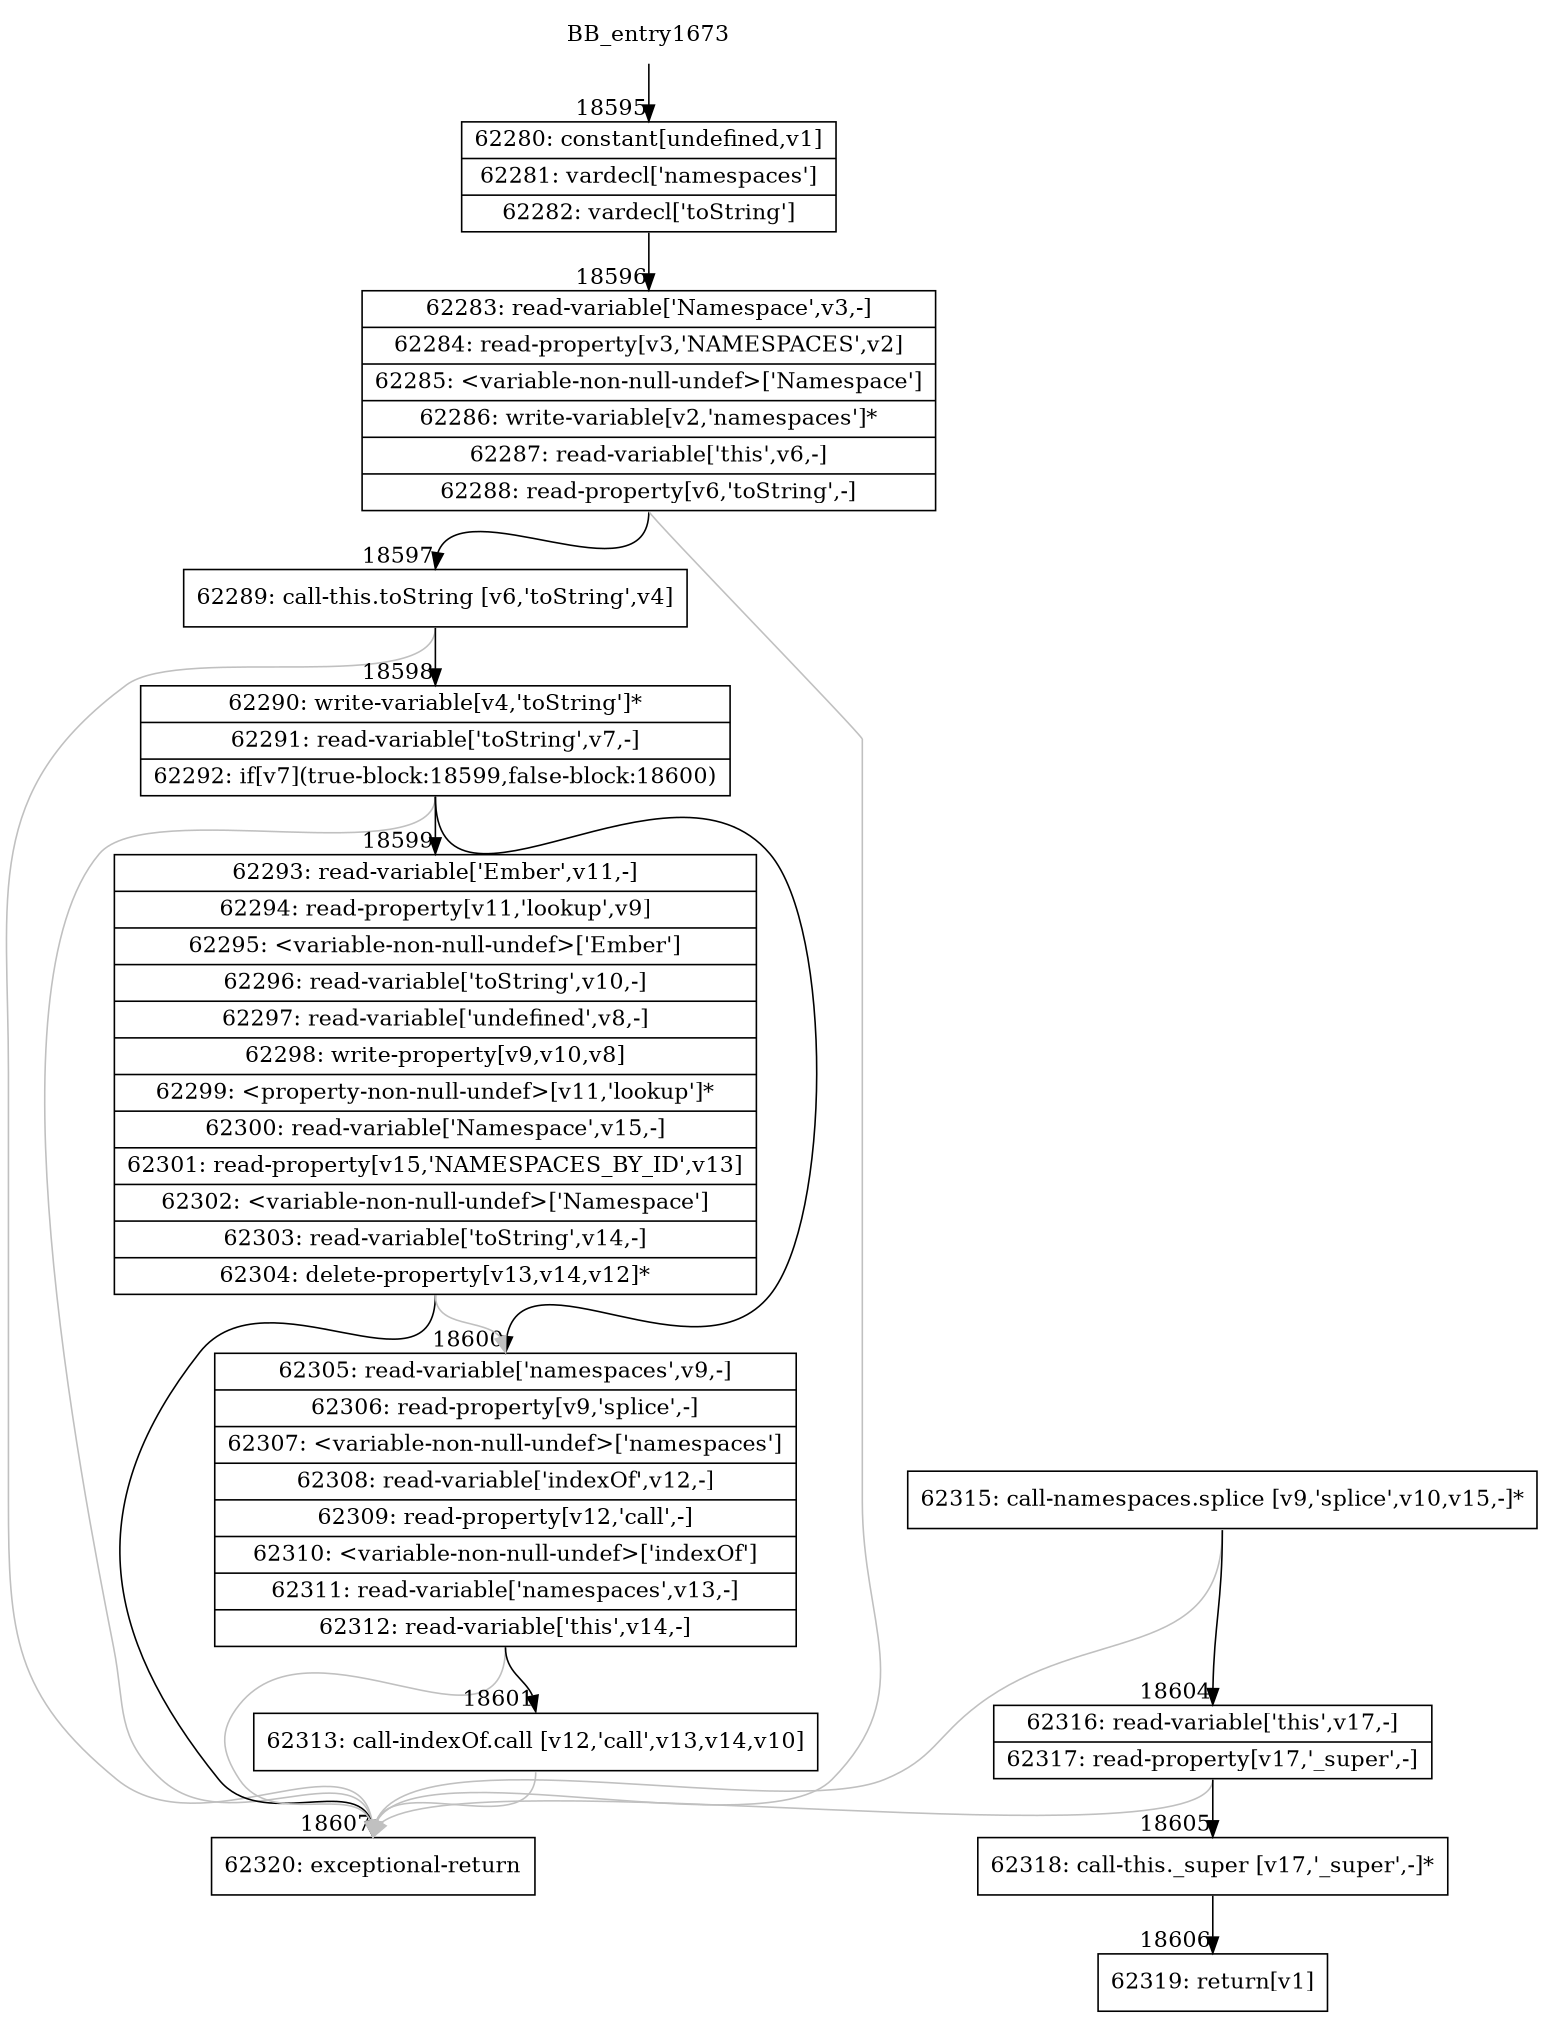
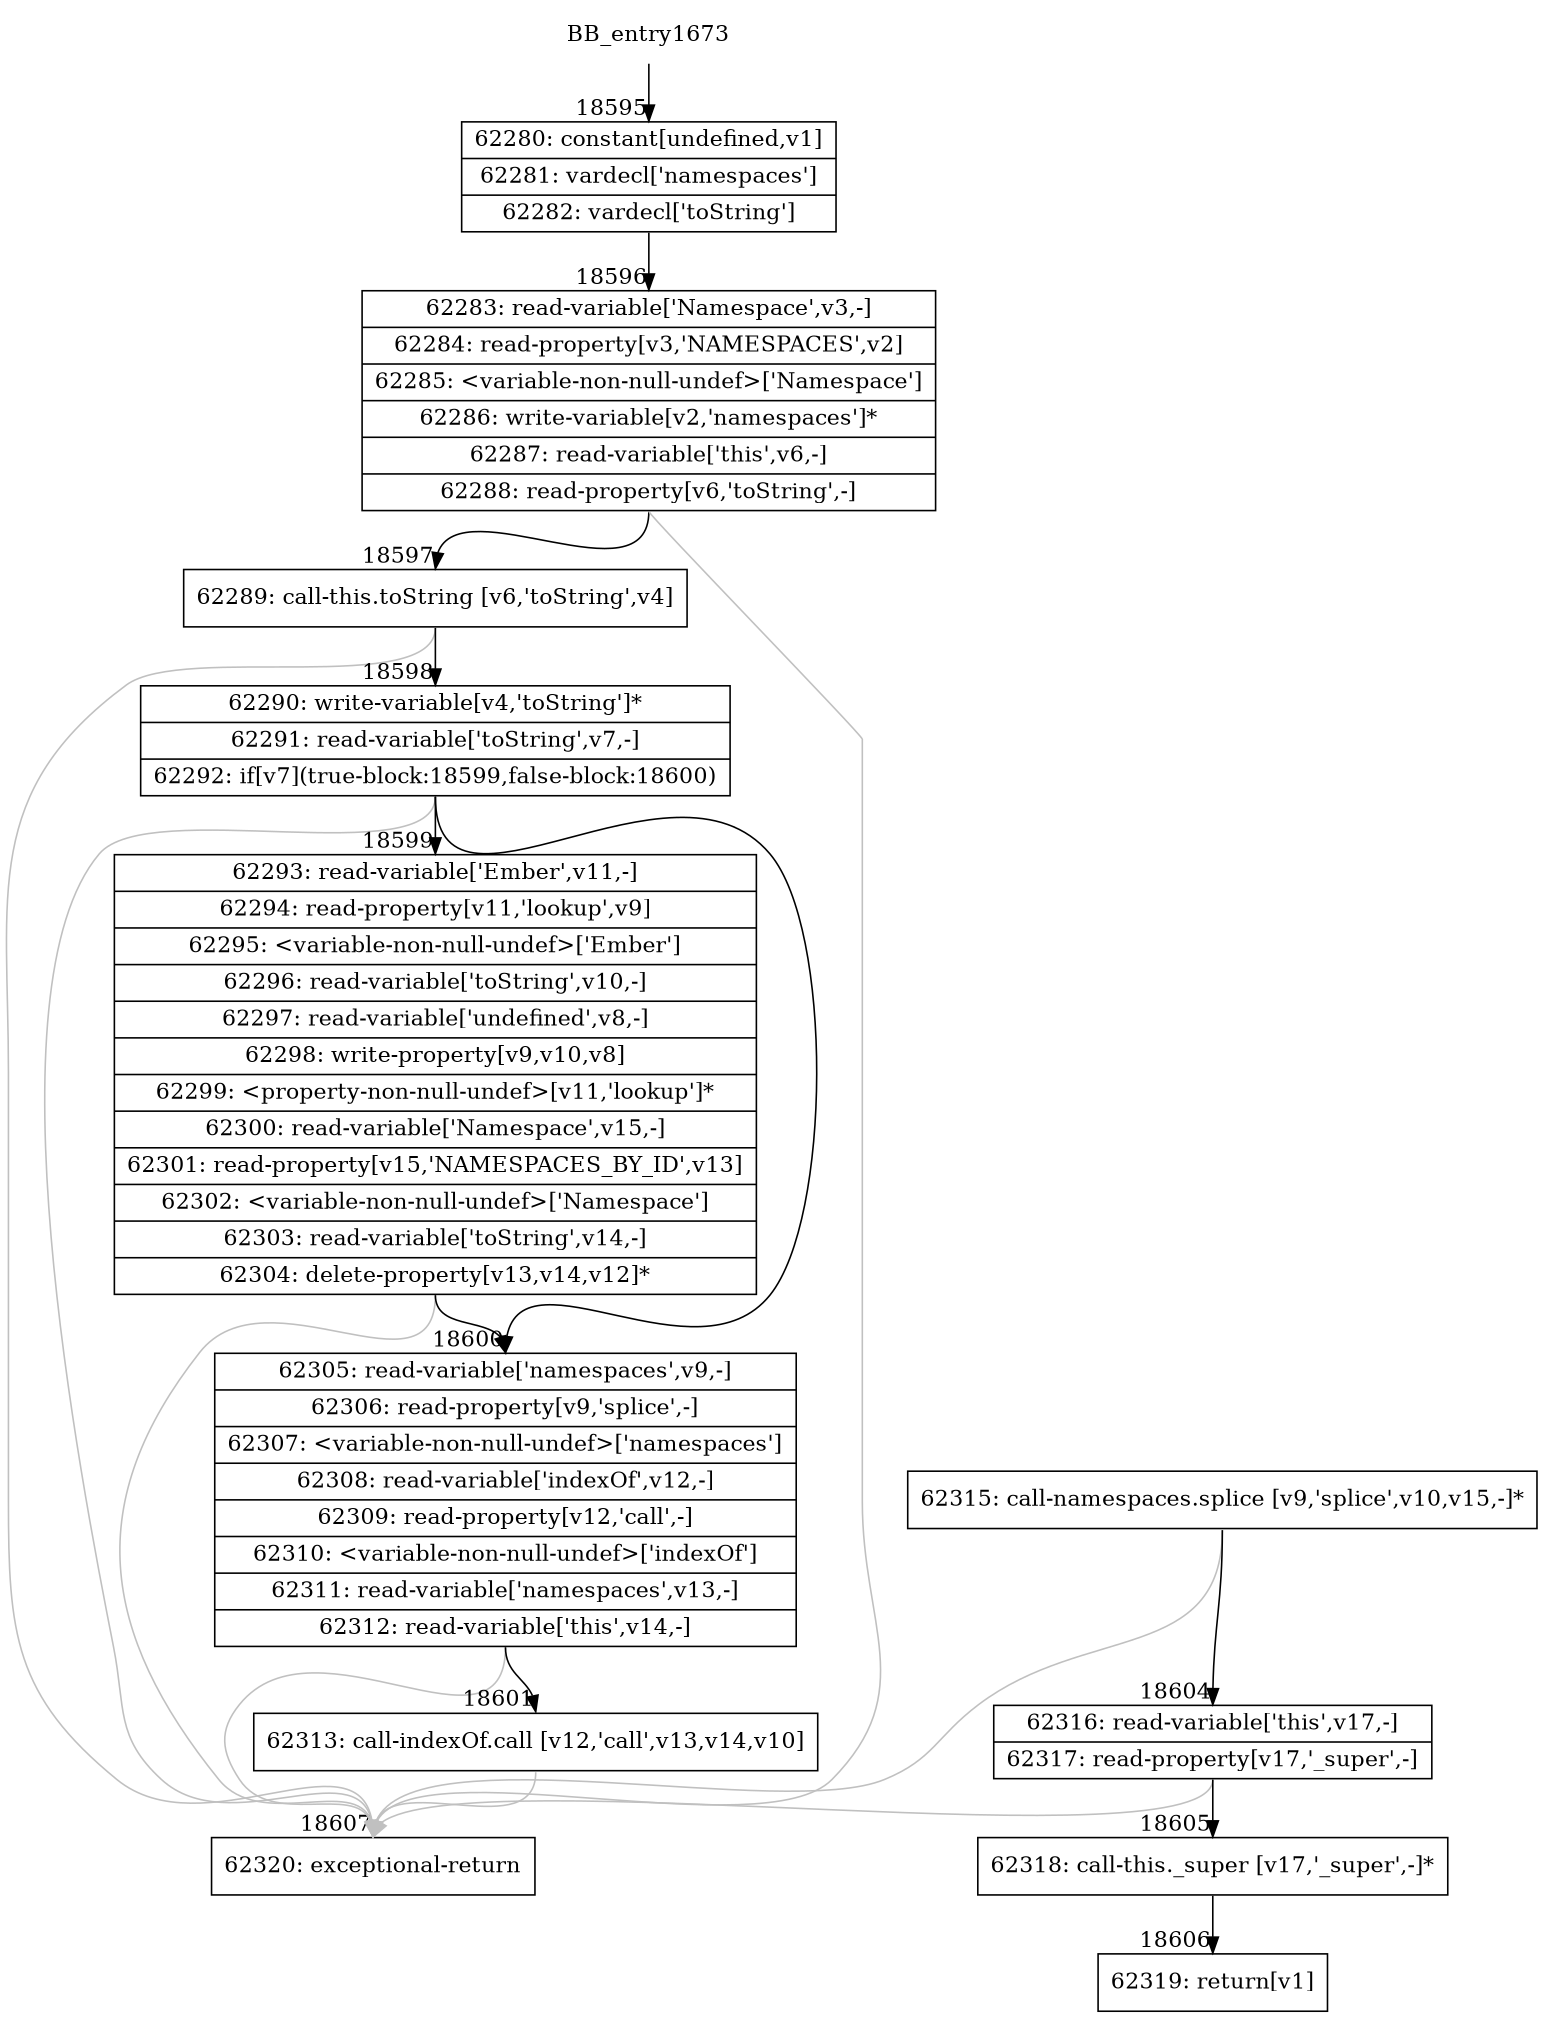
(463, 1322) -> (463, 1322)
(123, 1516) -> (123, 1516)
